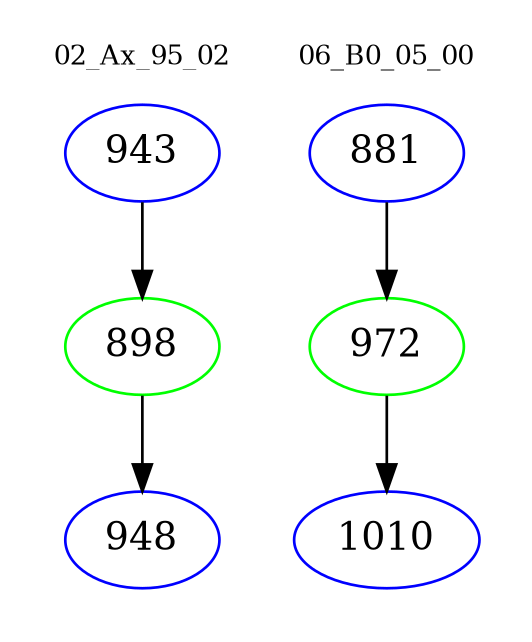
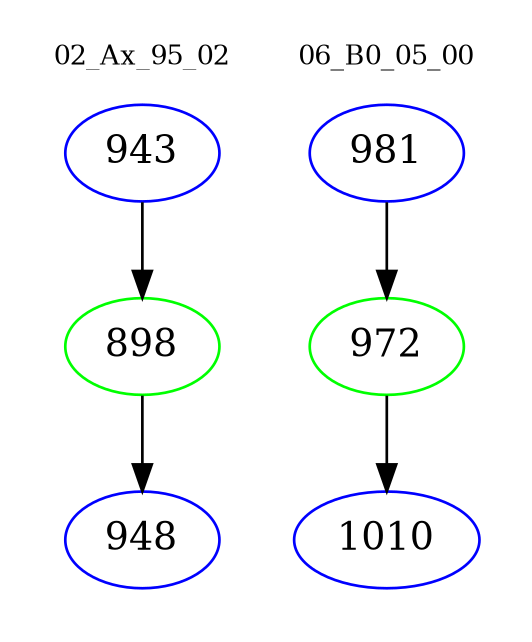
(387, 153) -> (387, 153)
